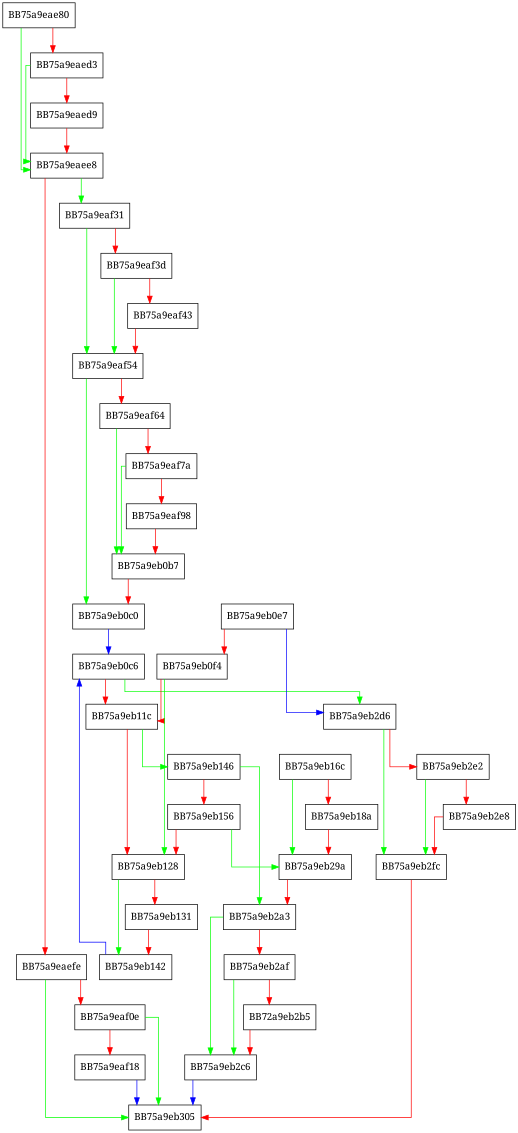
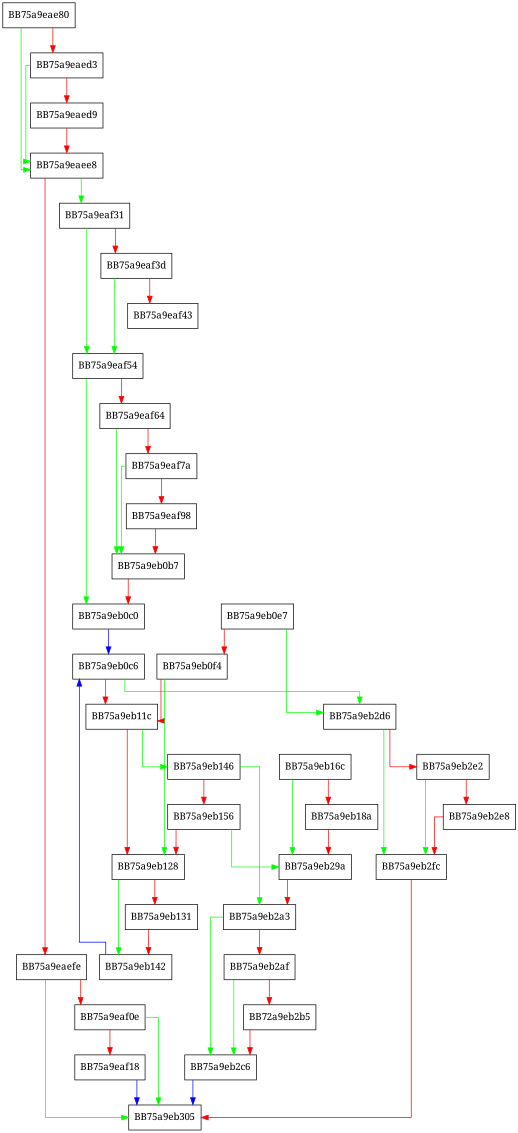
(135, 337) -> none
(287, 686) -> (287, 686)
